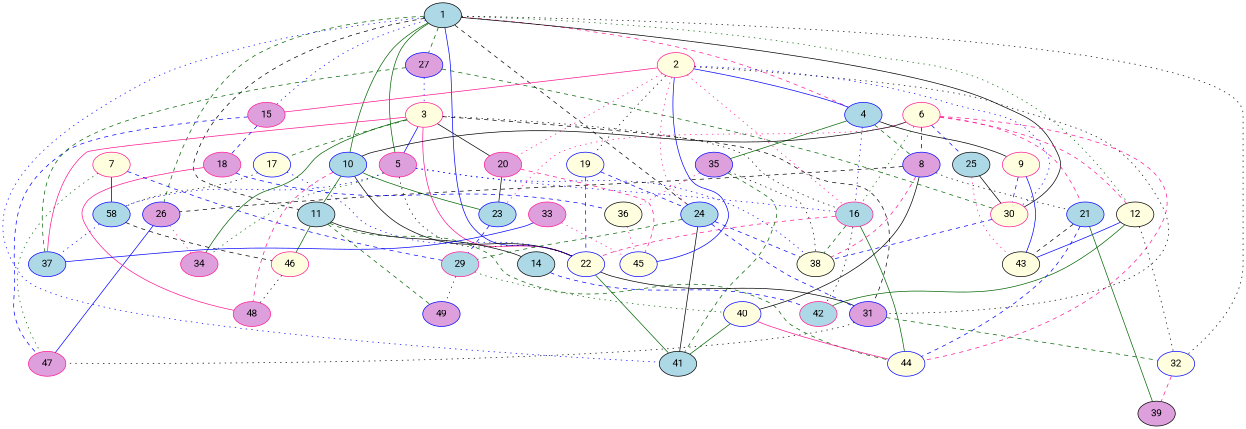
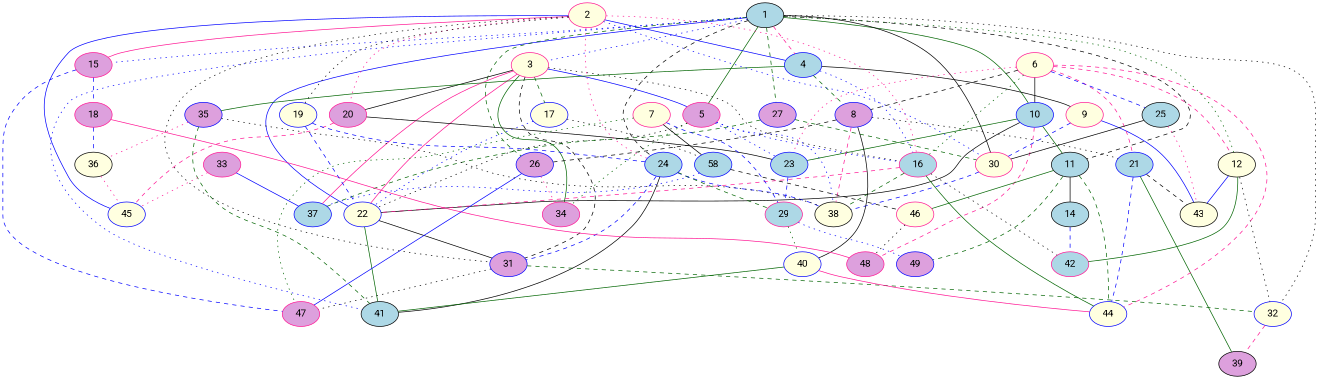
(424, 90) -> (642, 41)
(255, 190) -> (748, 141)
